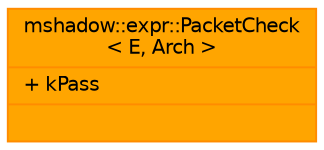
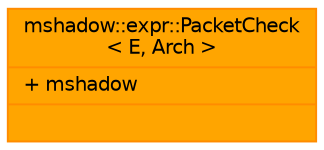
(62, 85) -> (81, 85)
